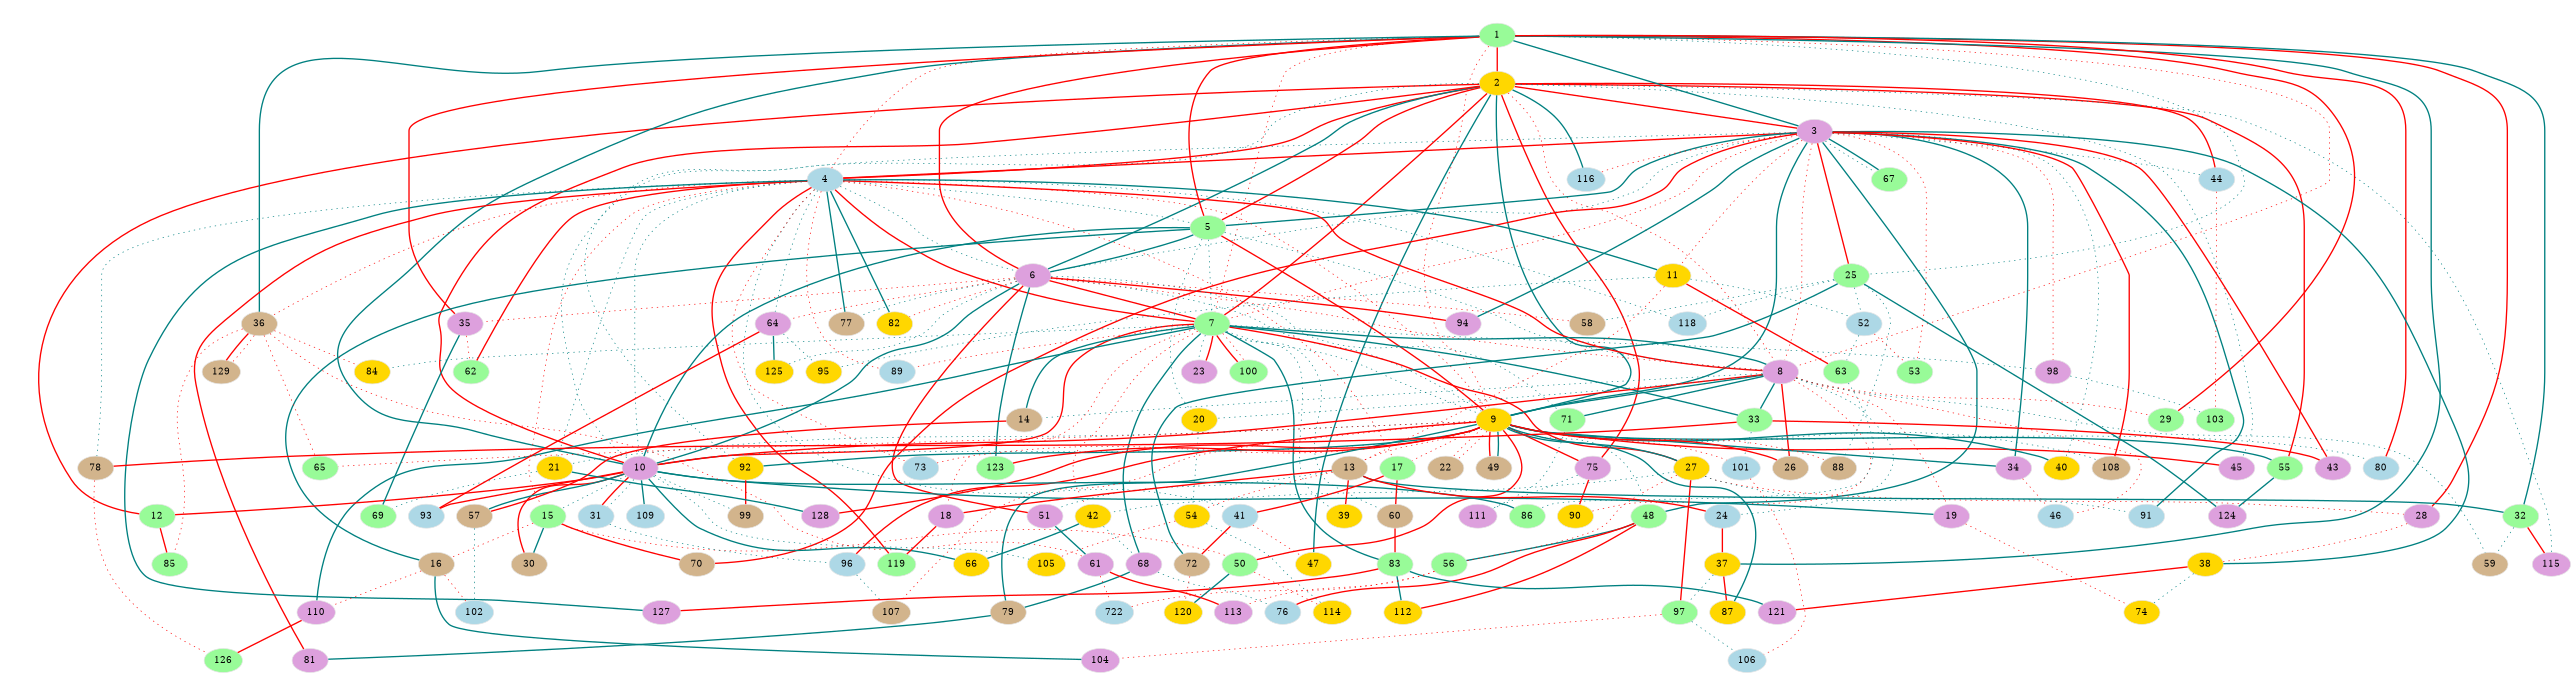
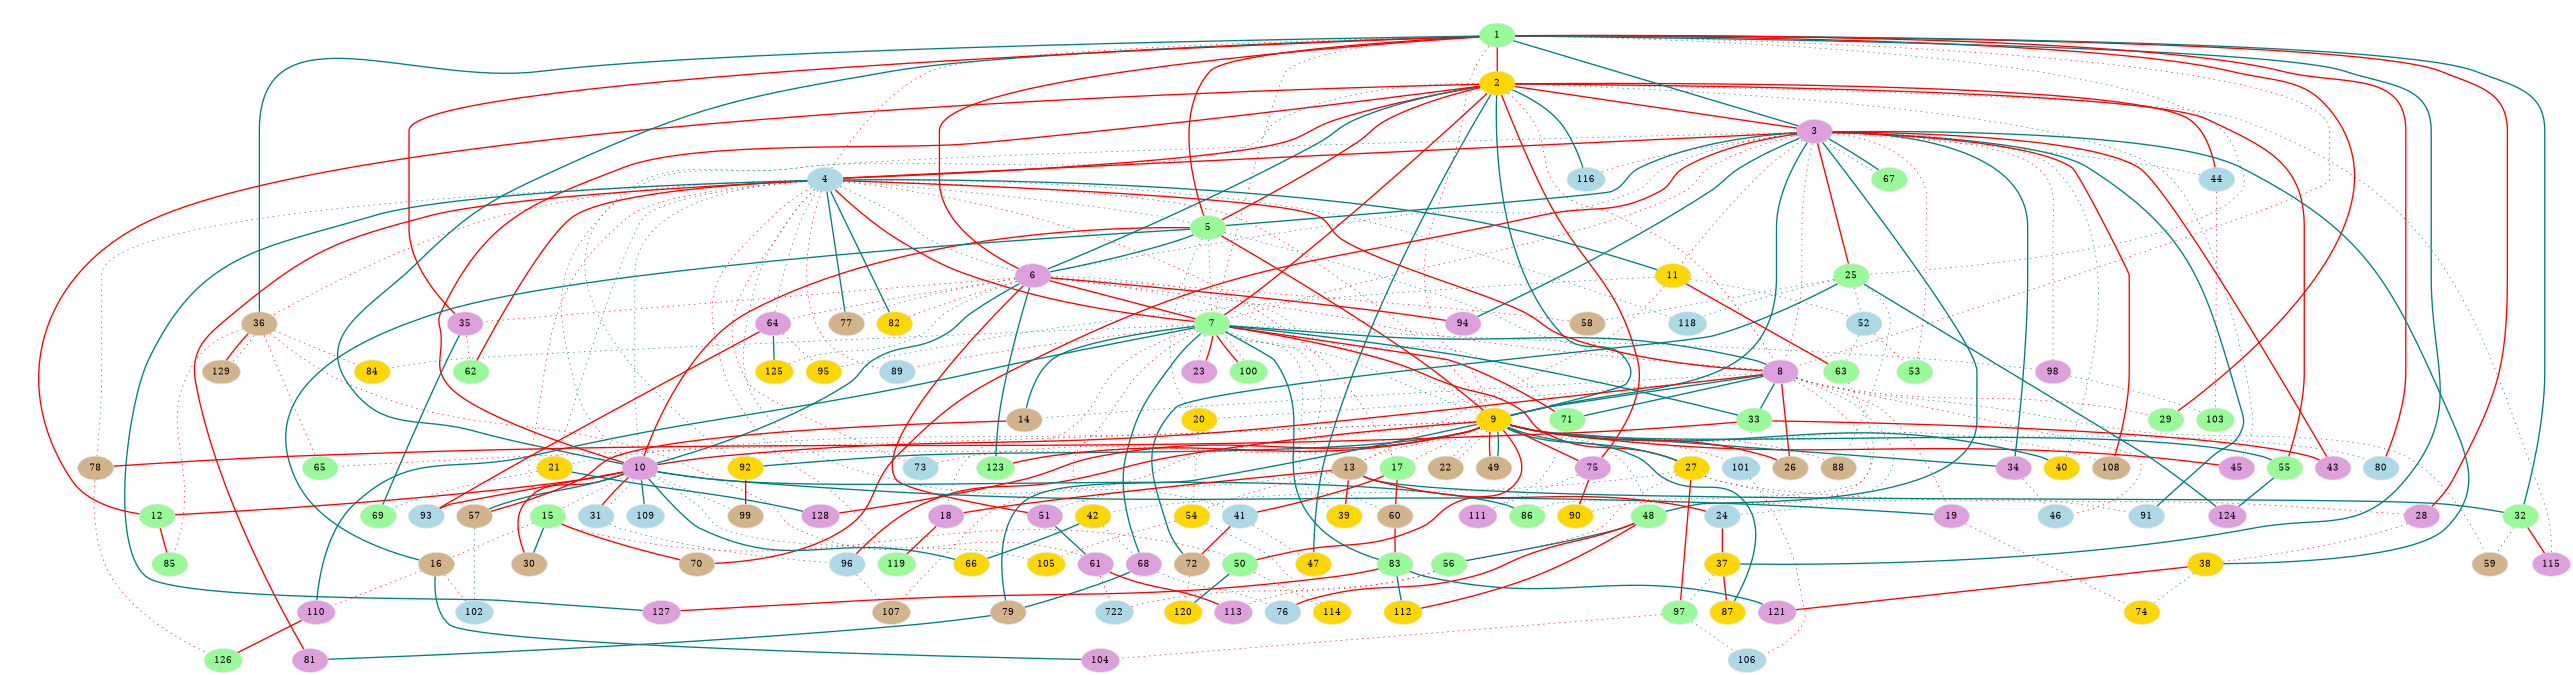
(875, 264) -> (875, 264)
(728, 382) -> (728, 382)
(1056, 425) -> (1398, 352)
